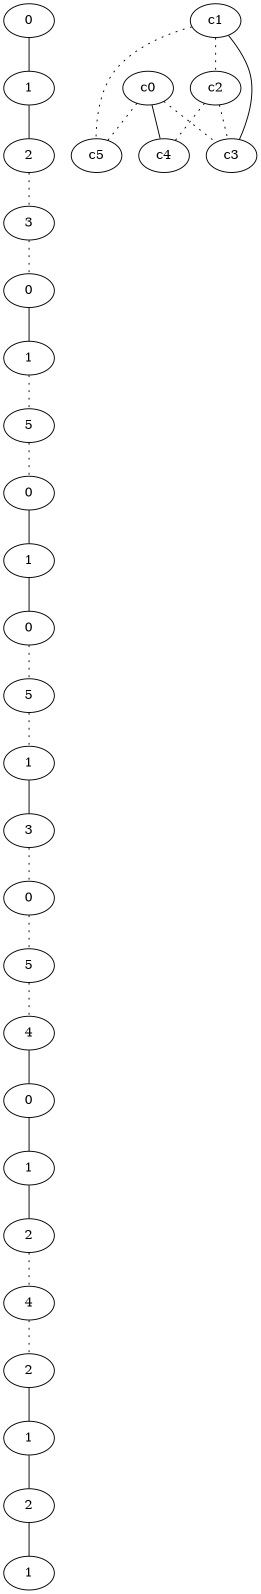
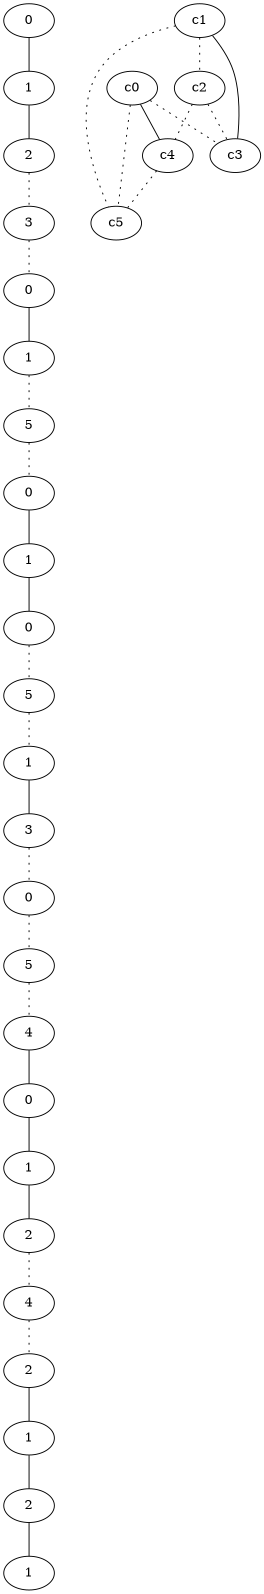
none -> (142, 189)
